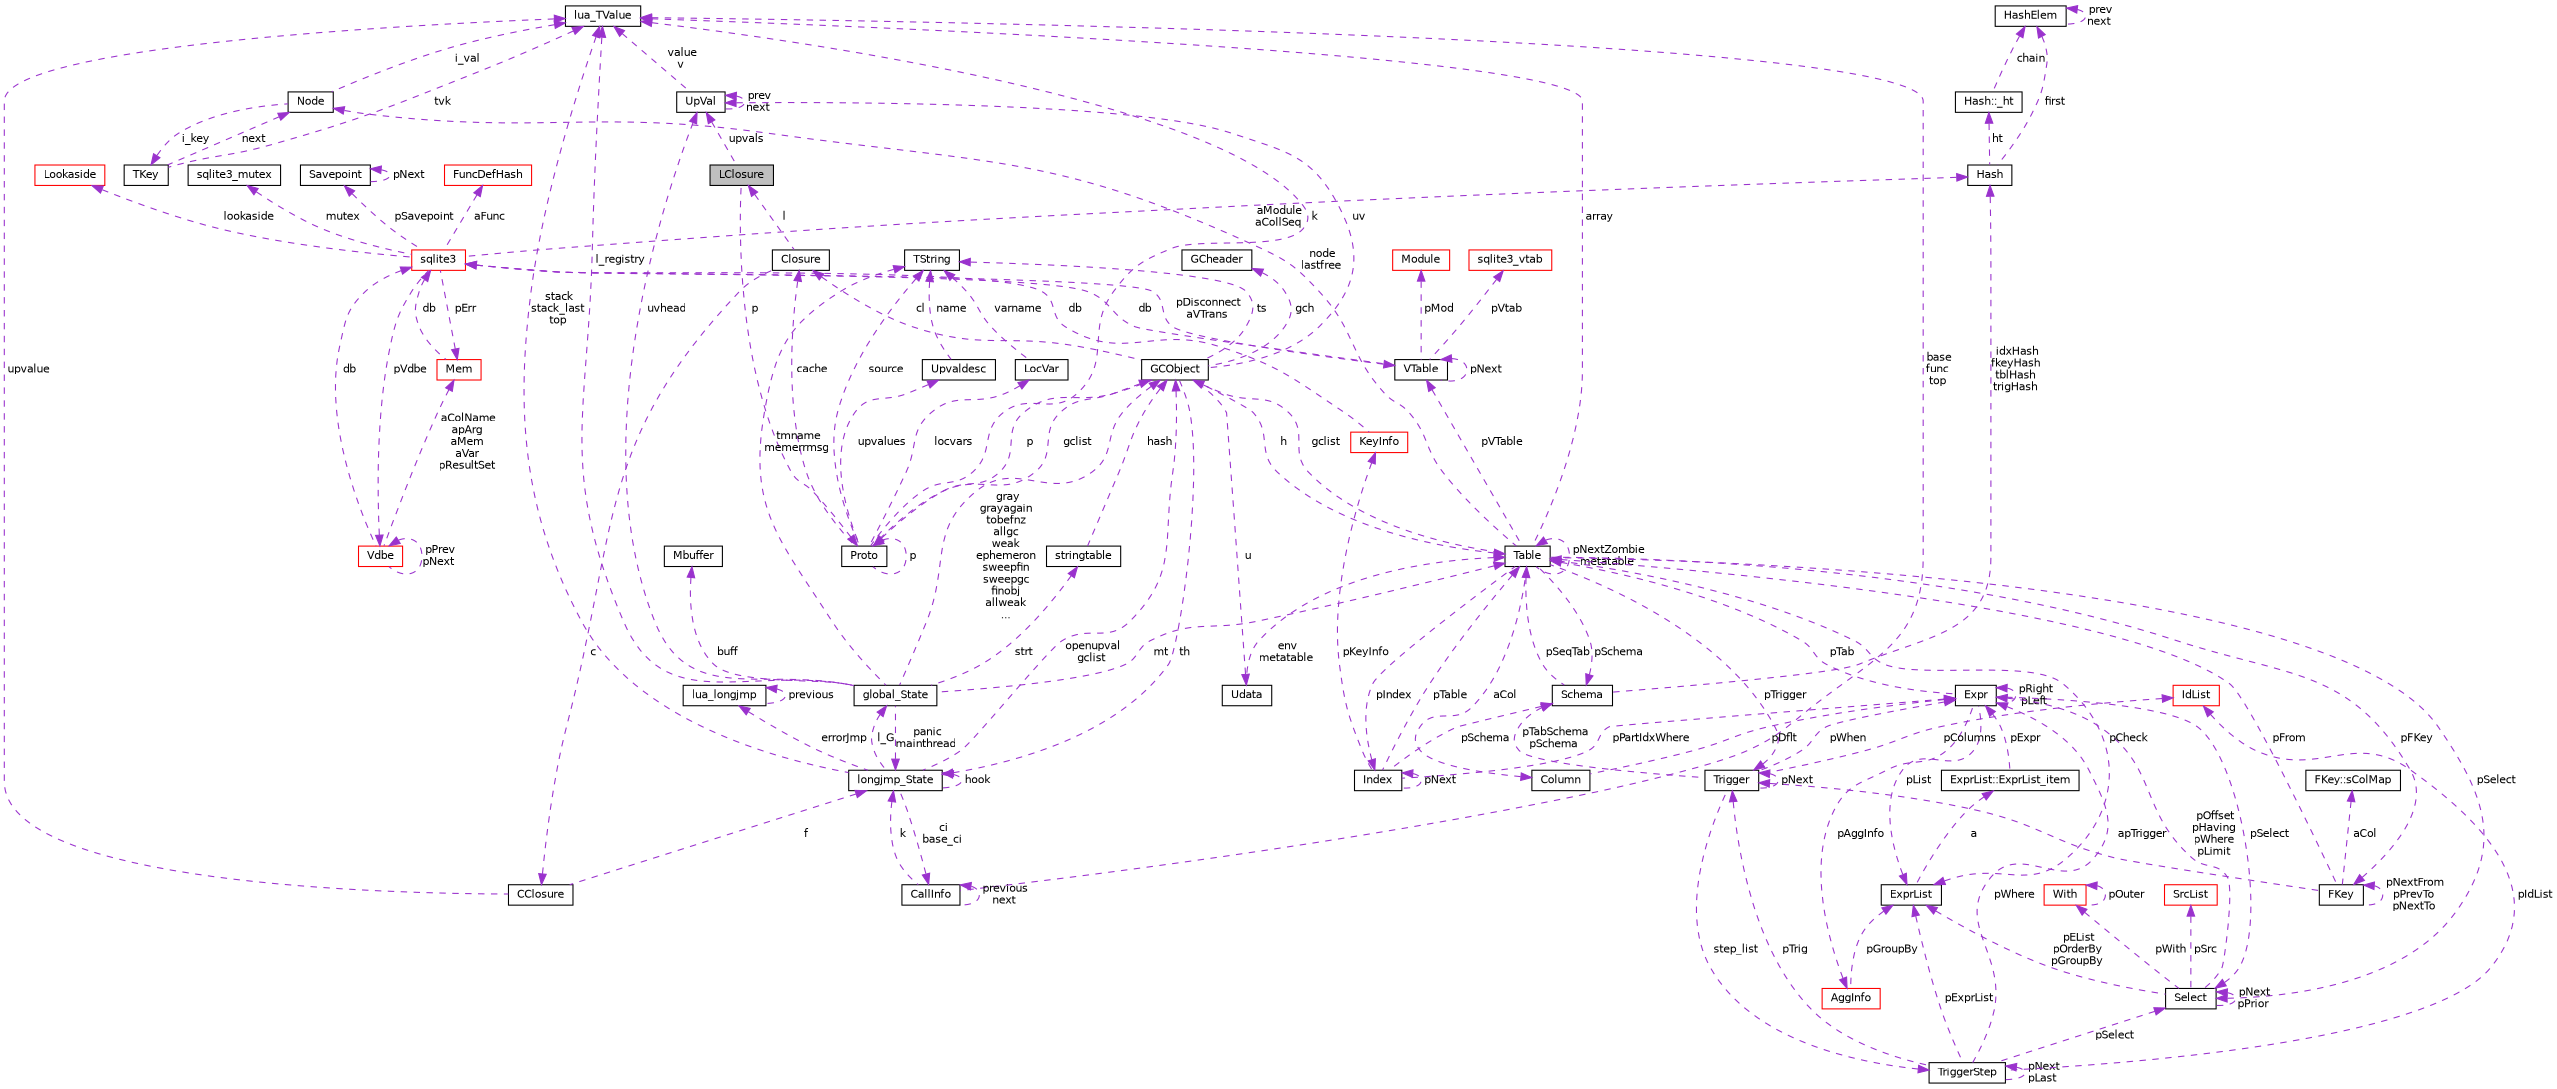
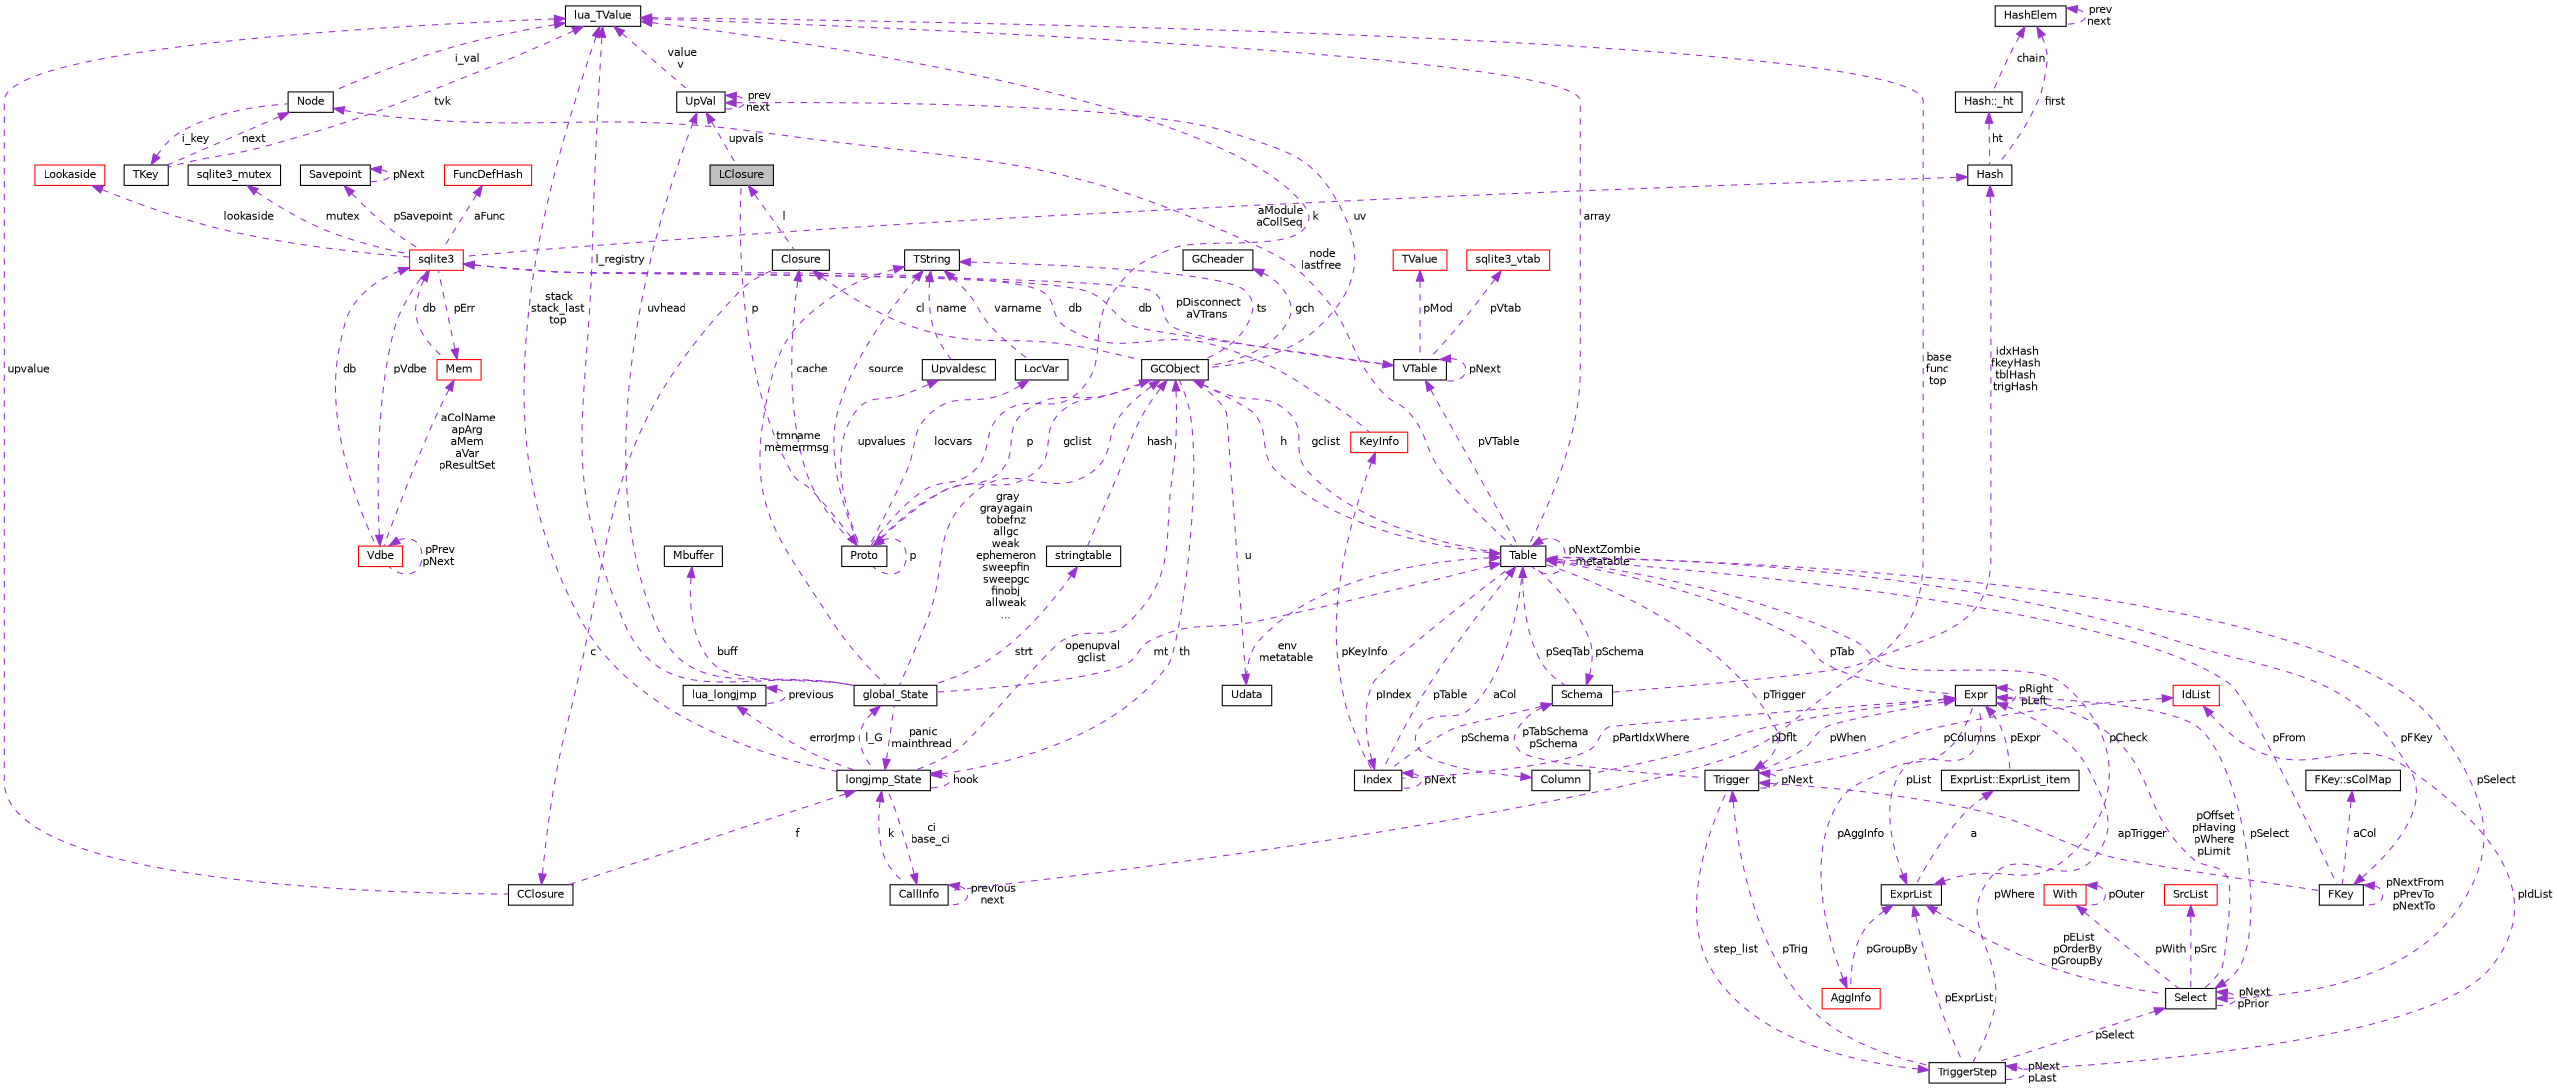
(1421, 260) -> (1420, 260)
